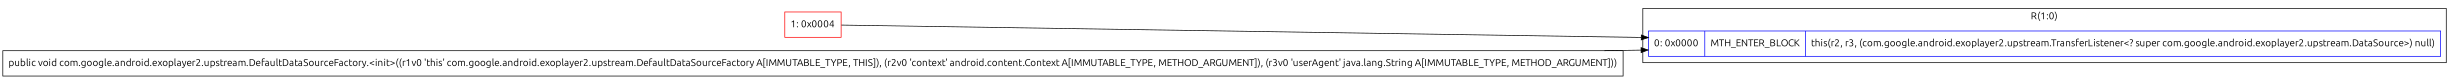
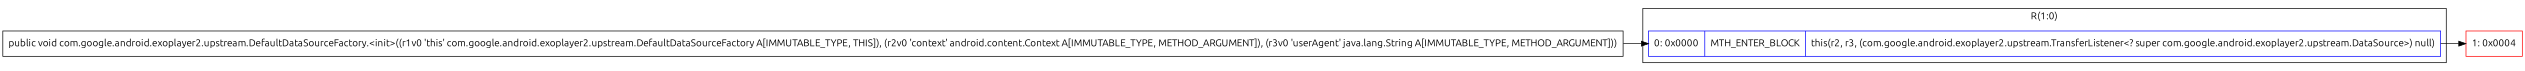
(1241, 31) -> (2451, 44)
